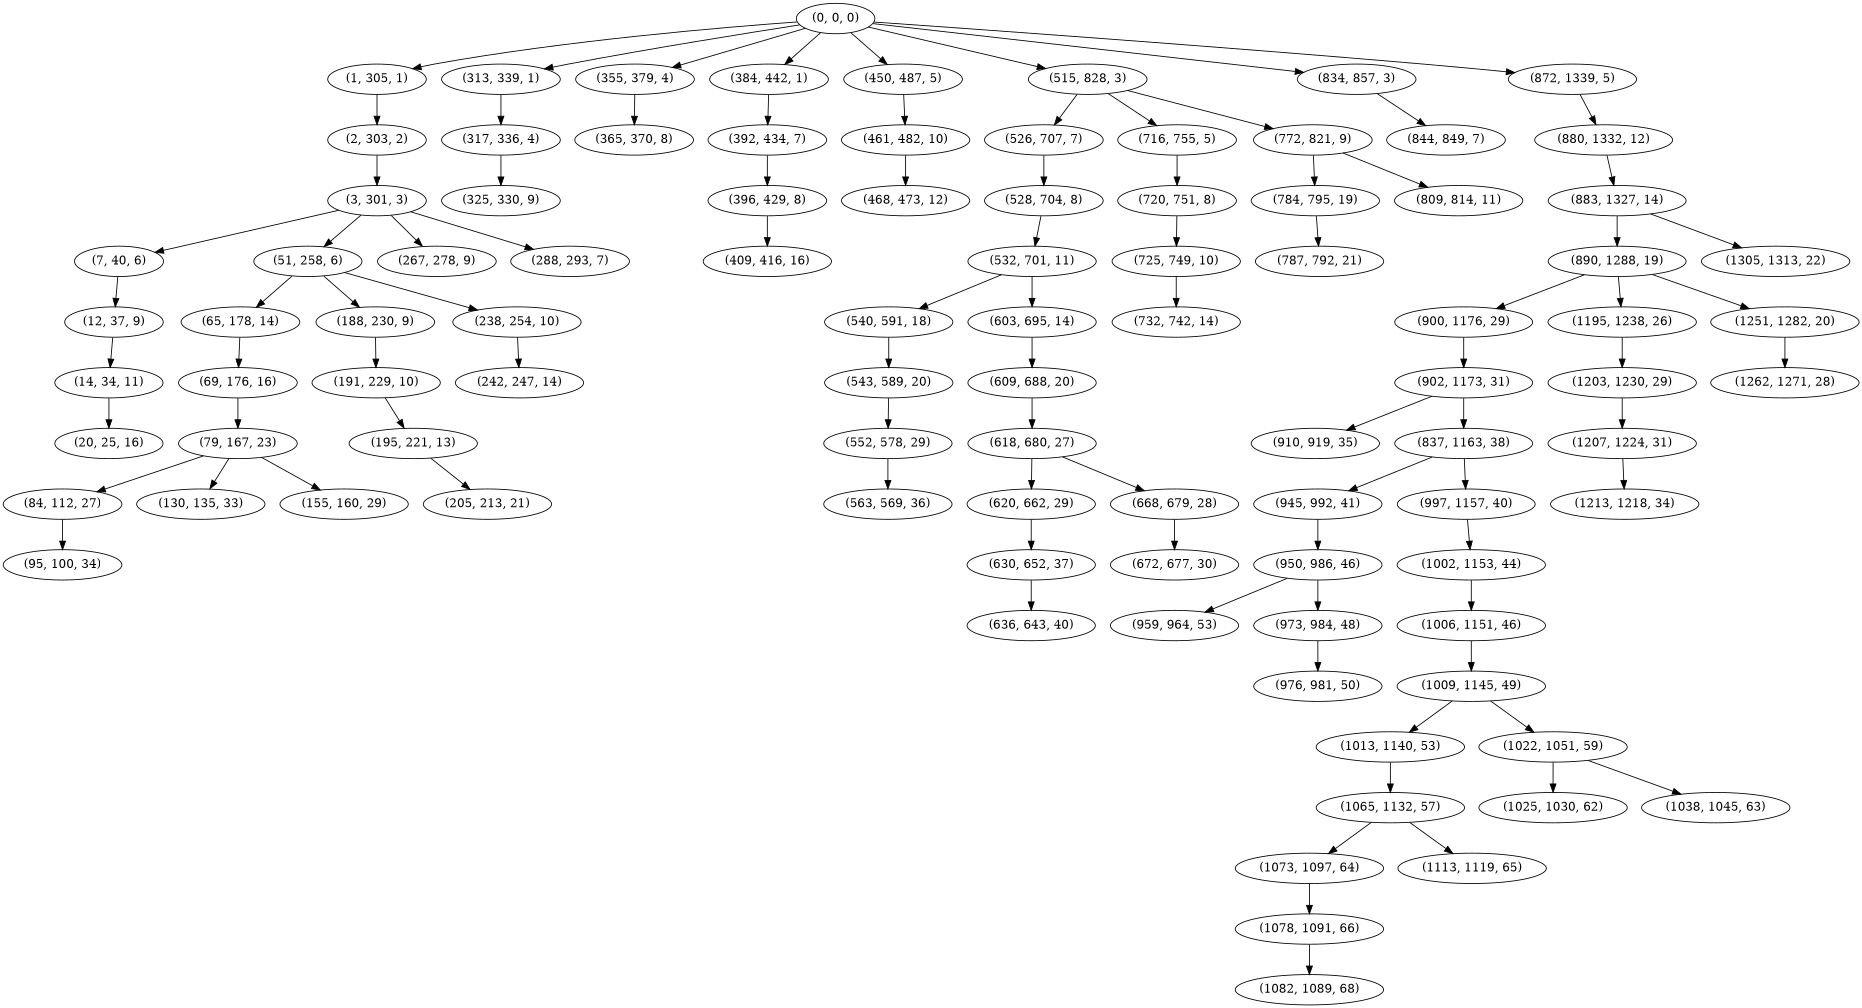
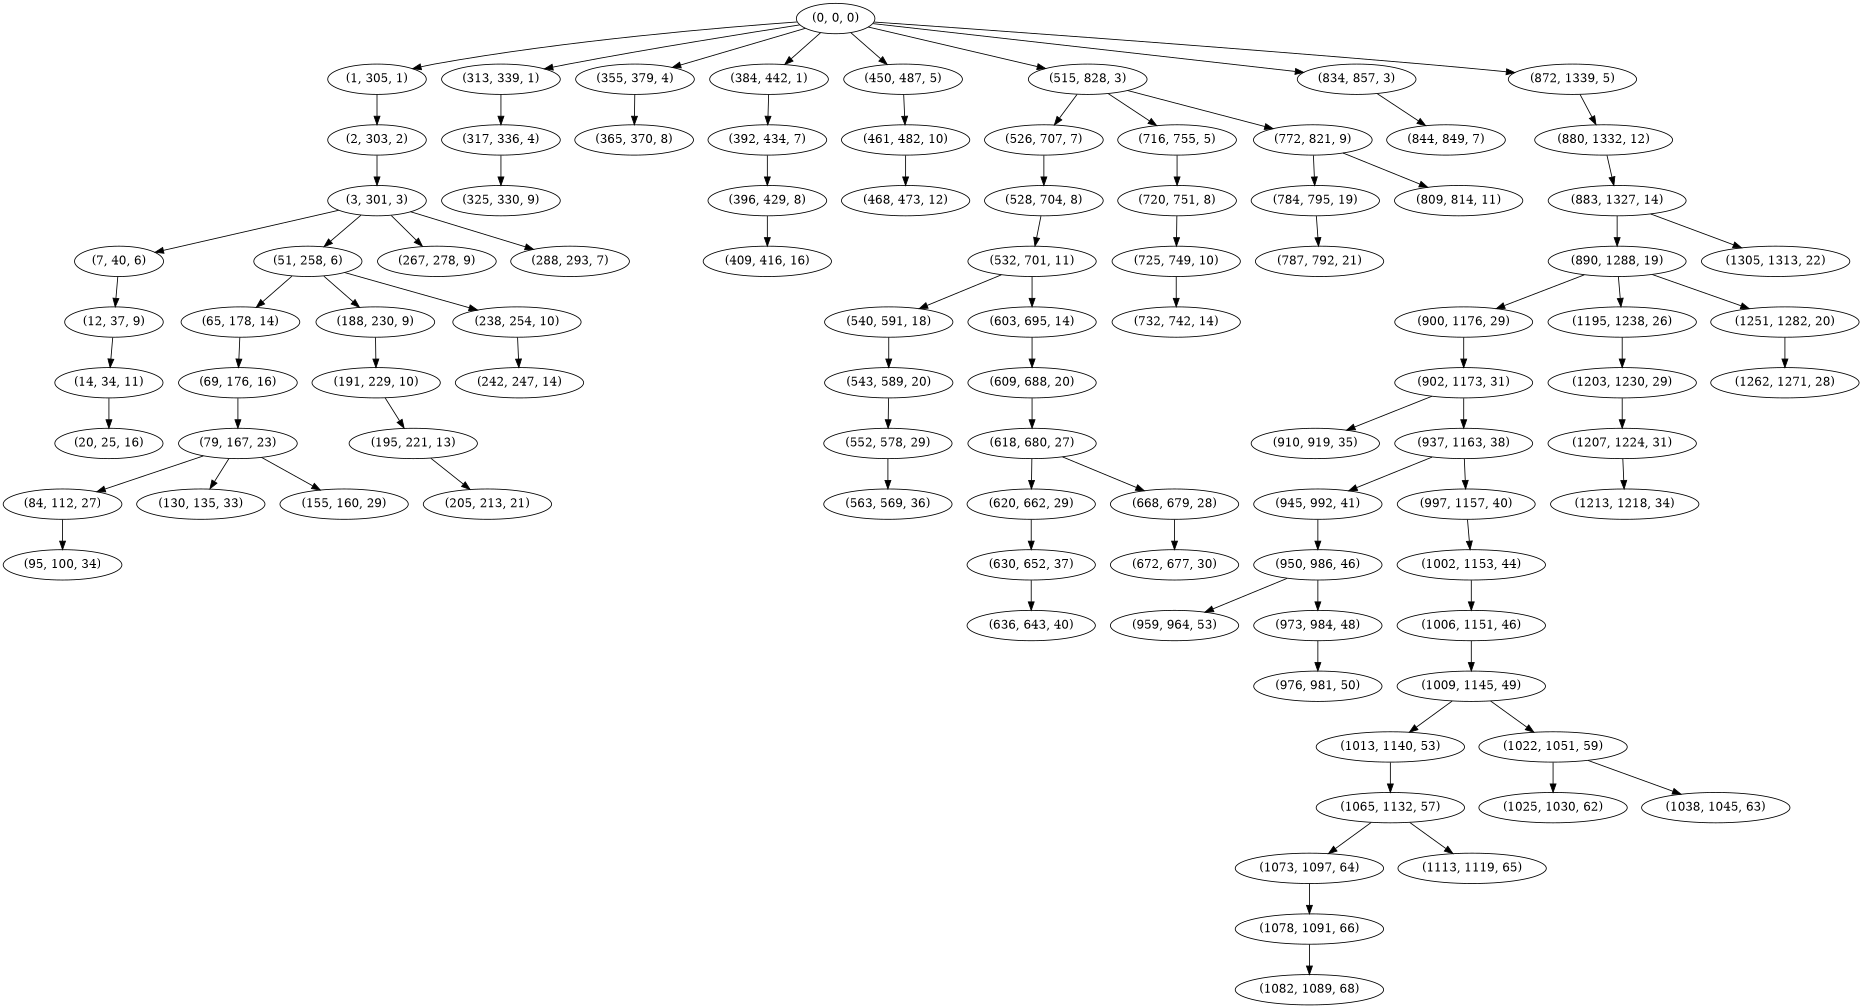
(1464, 443) -> (1464, 443)
